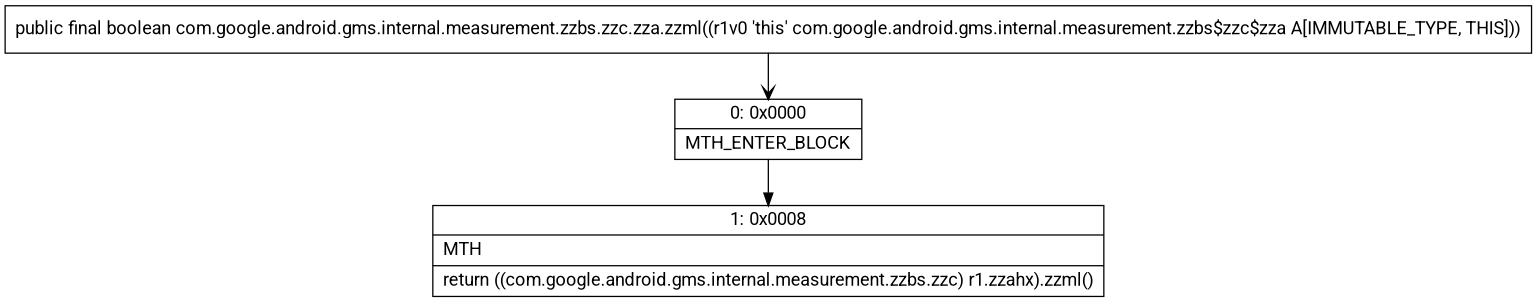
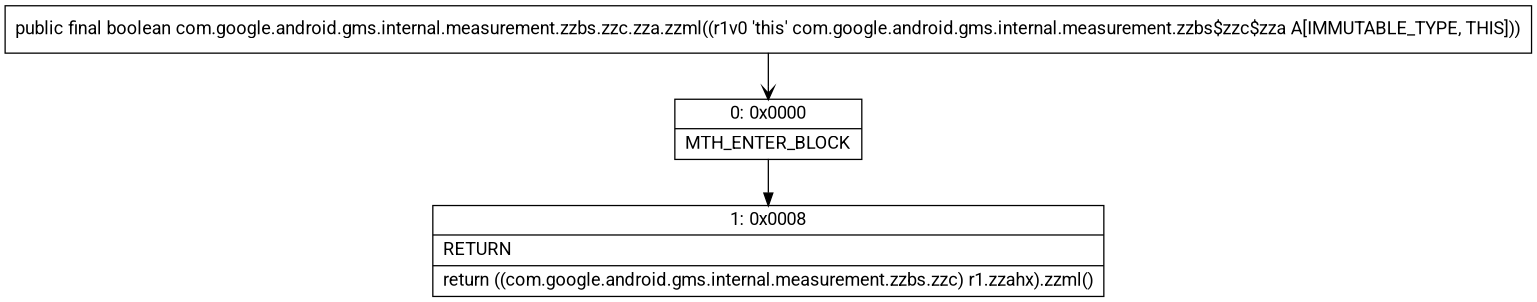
(463, 250) -> (478, 250)
